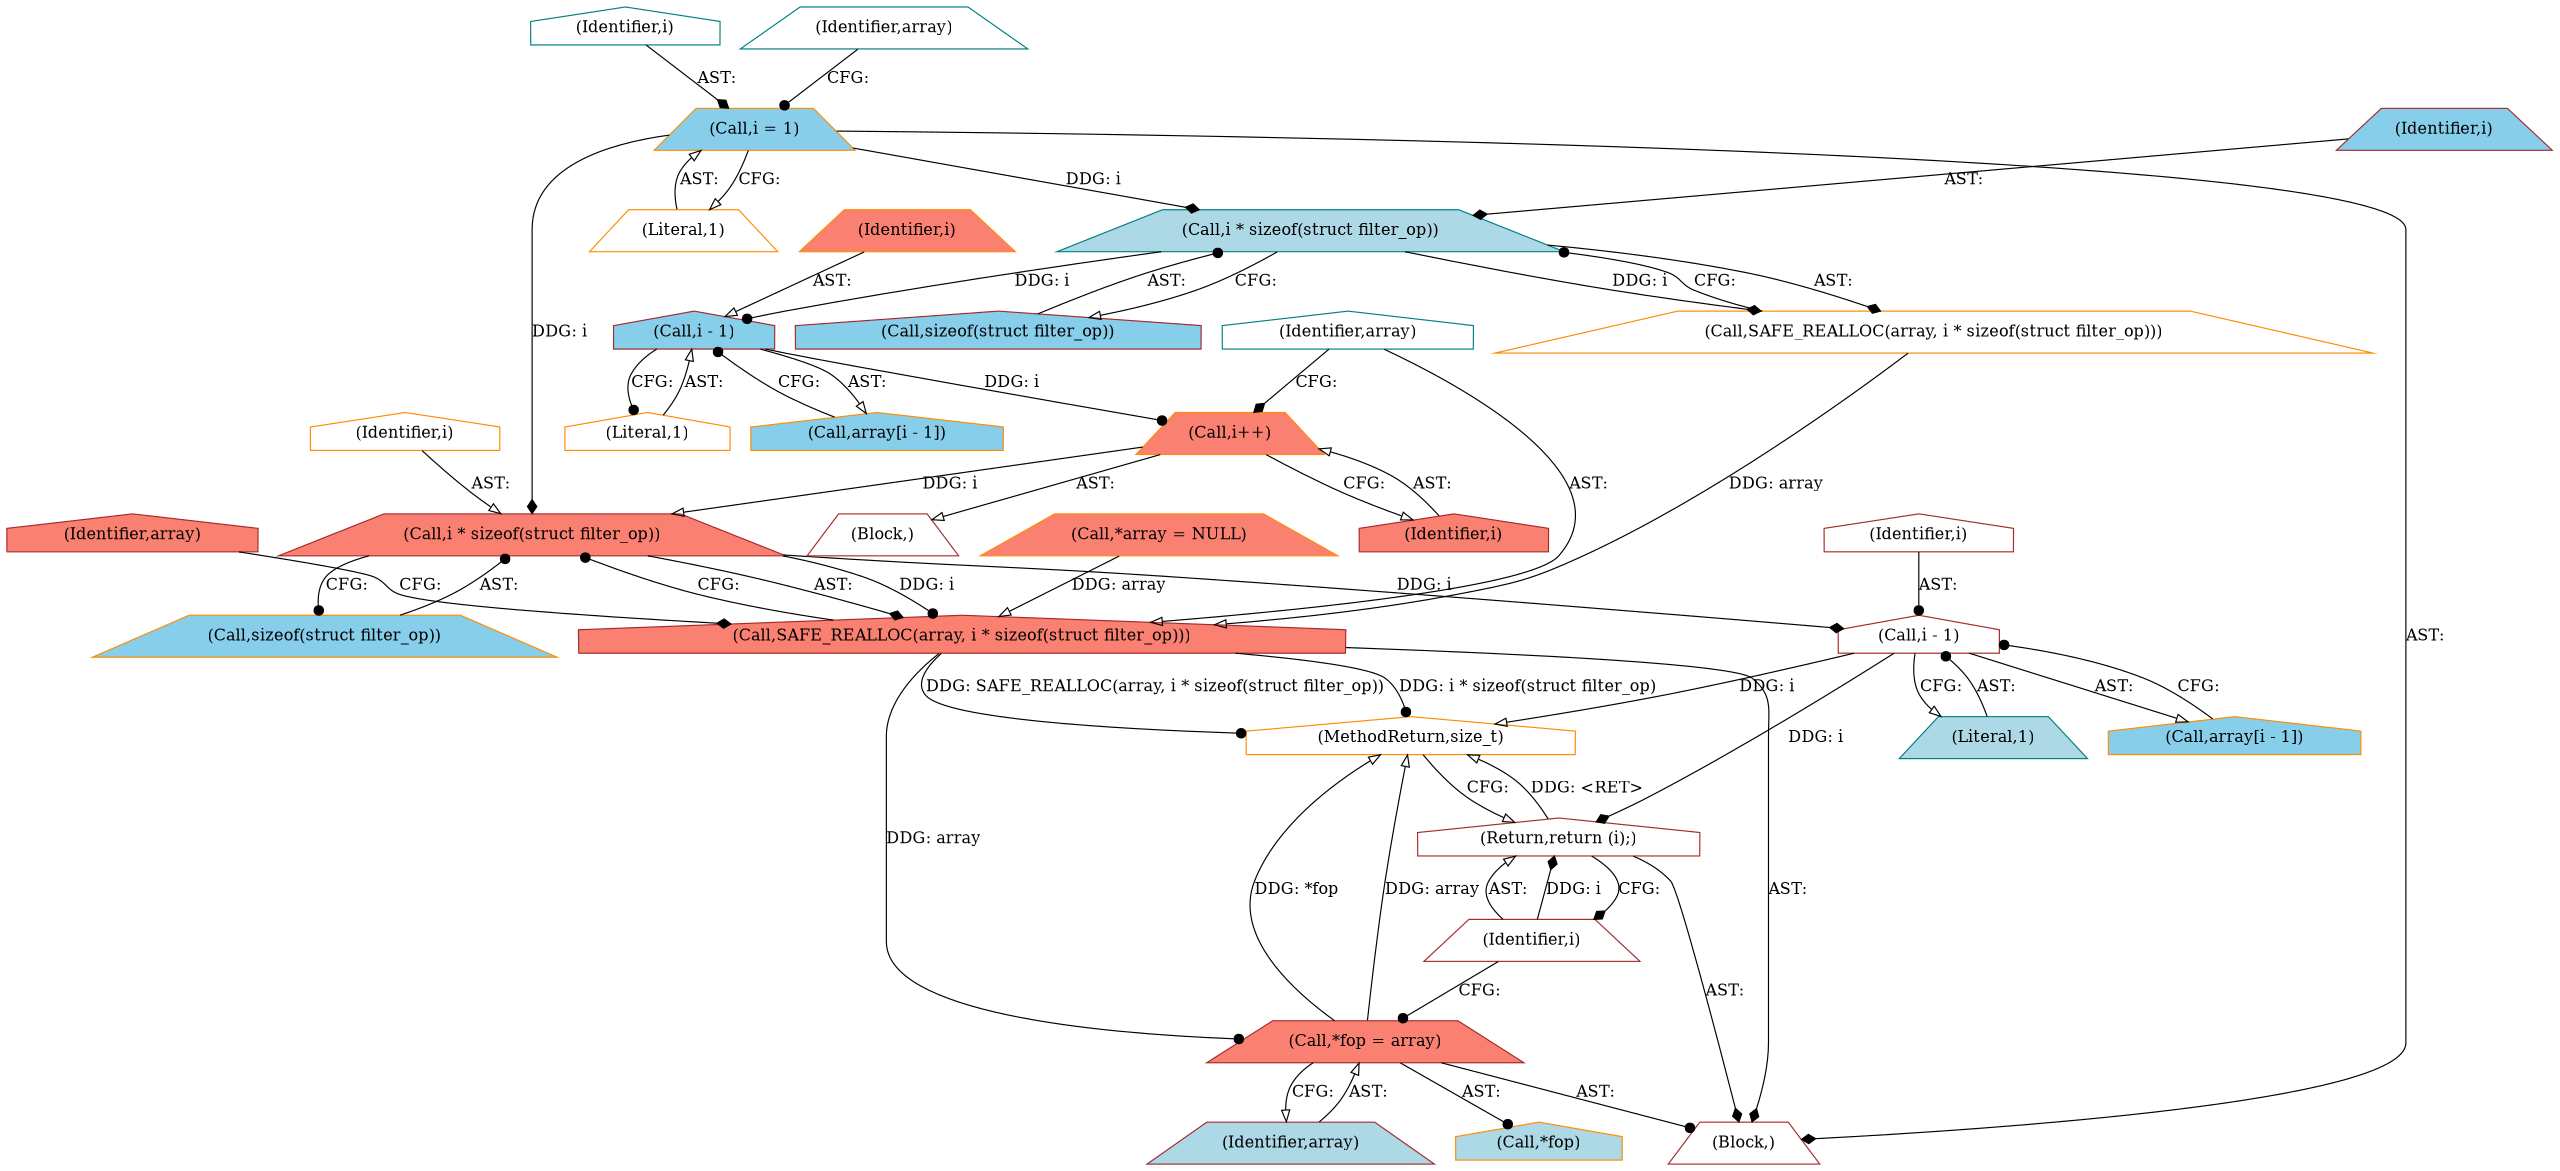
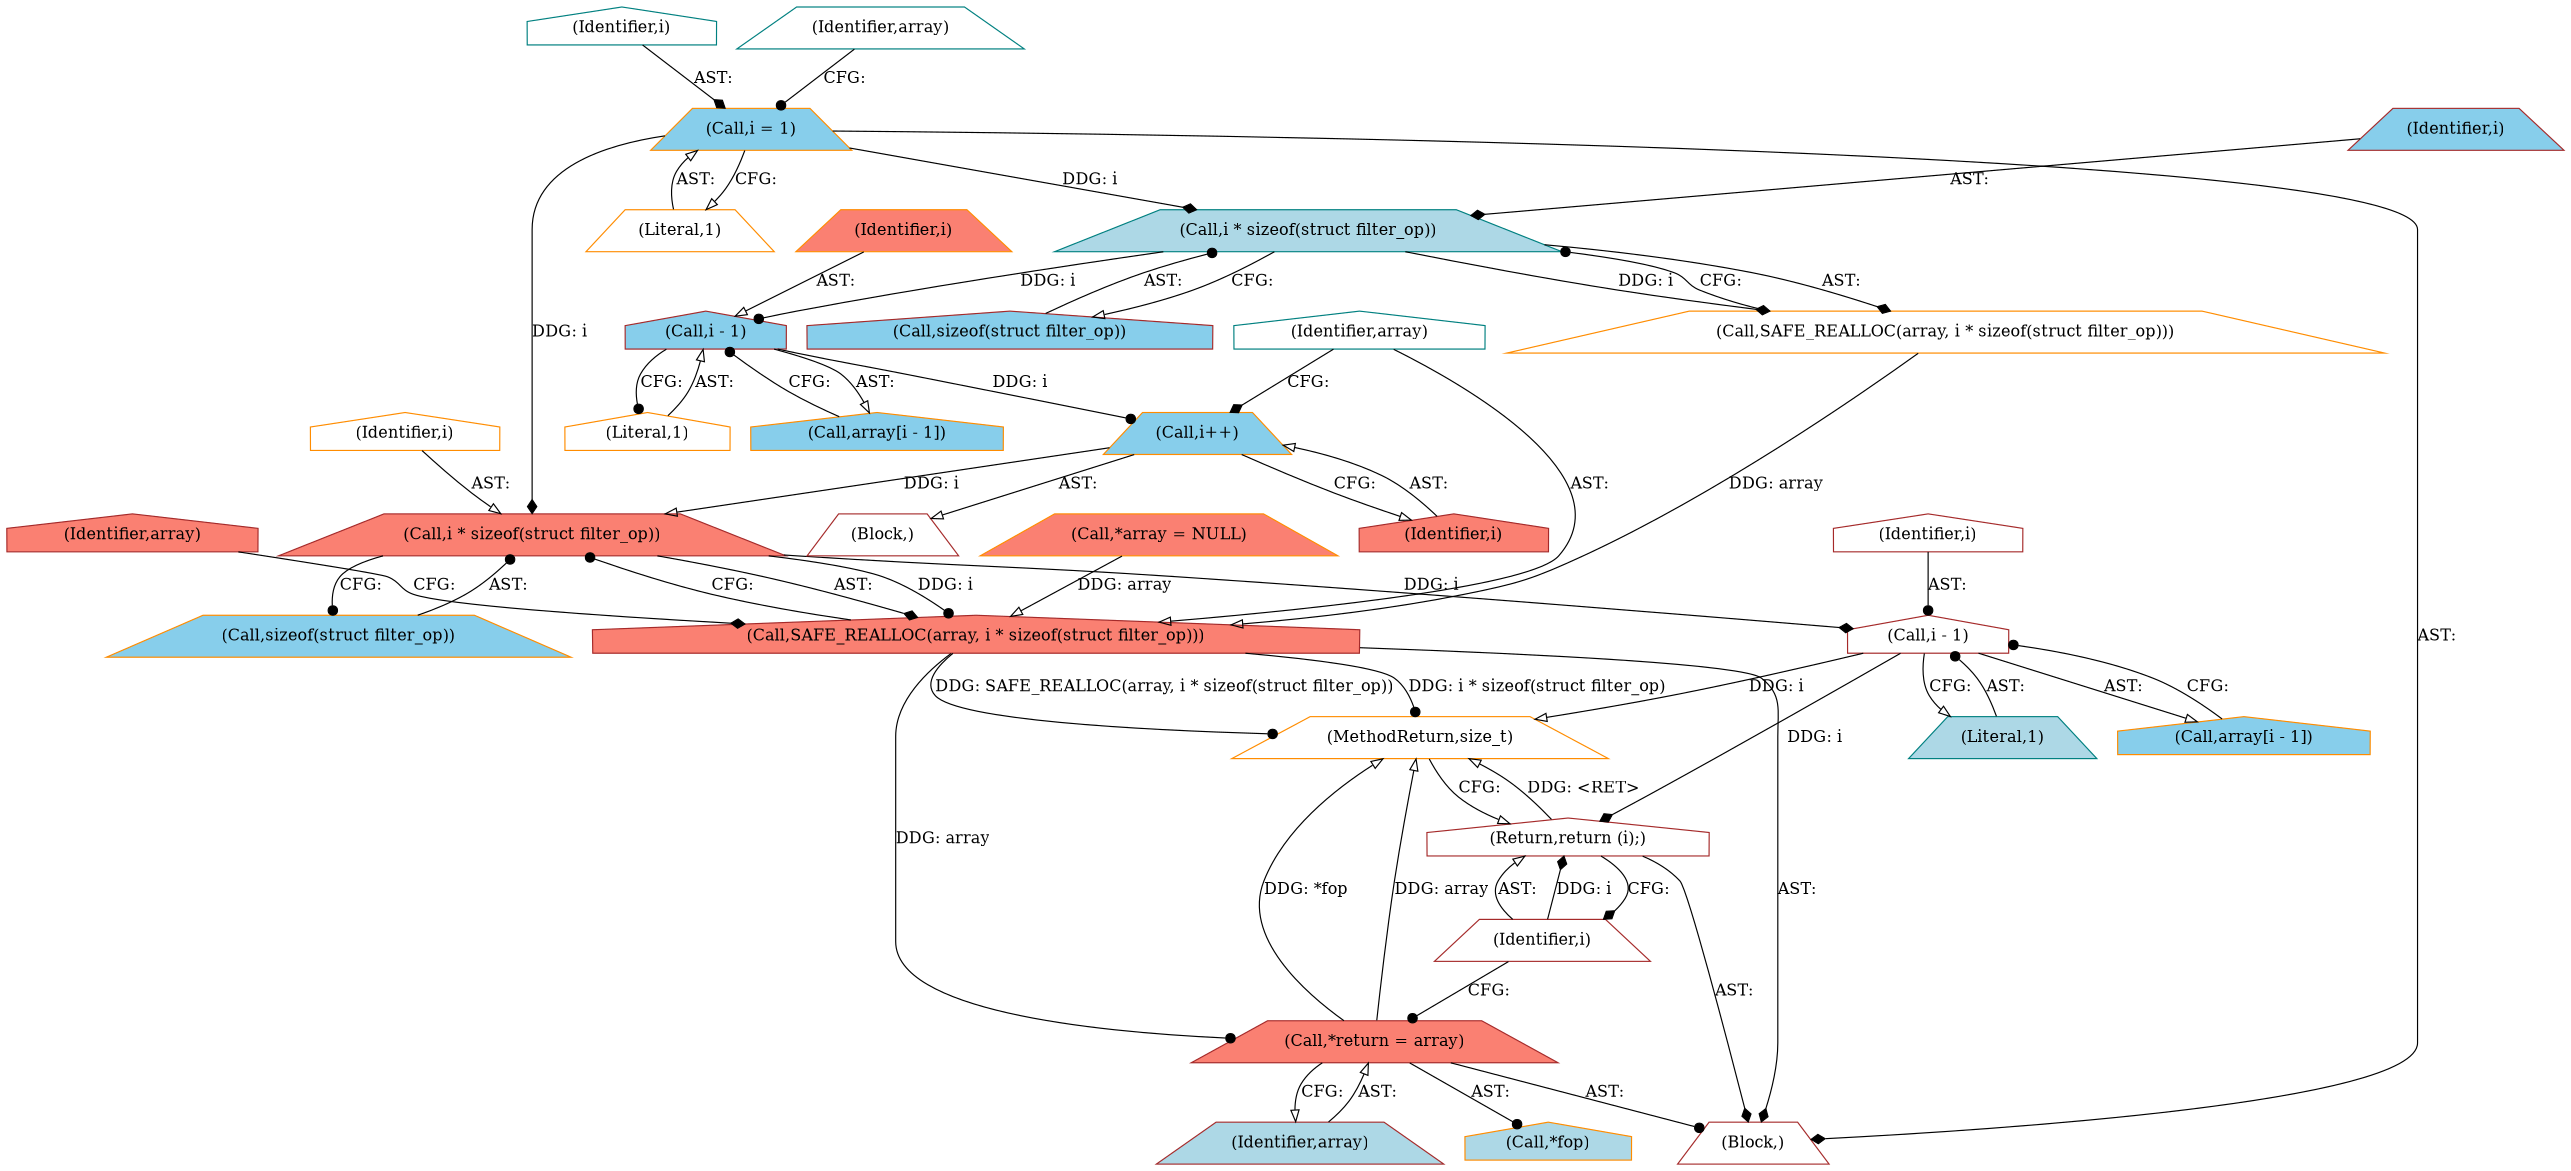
(1230, 433) -> (1198, 433)
(1411, 738) -> (1420, 738)
(1365, 1042) -> (1375, 1042)
